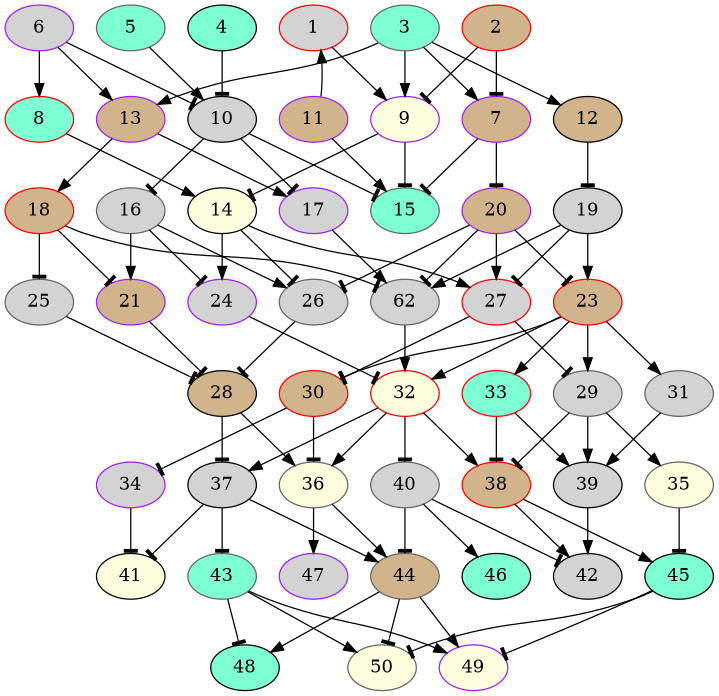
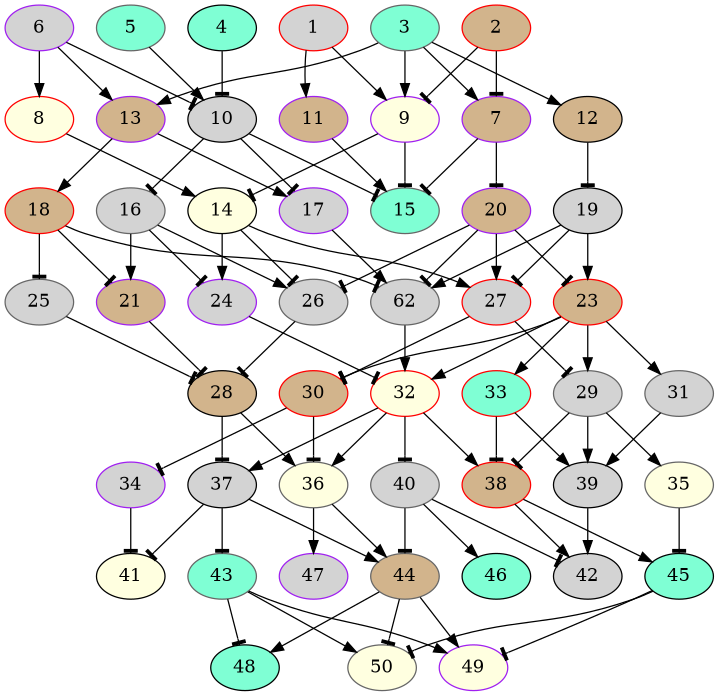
(322, 80) -> (305, 75)
(39, 119) -> (39, 119)
